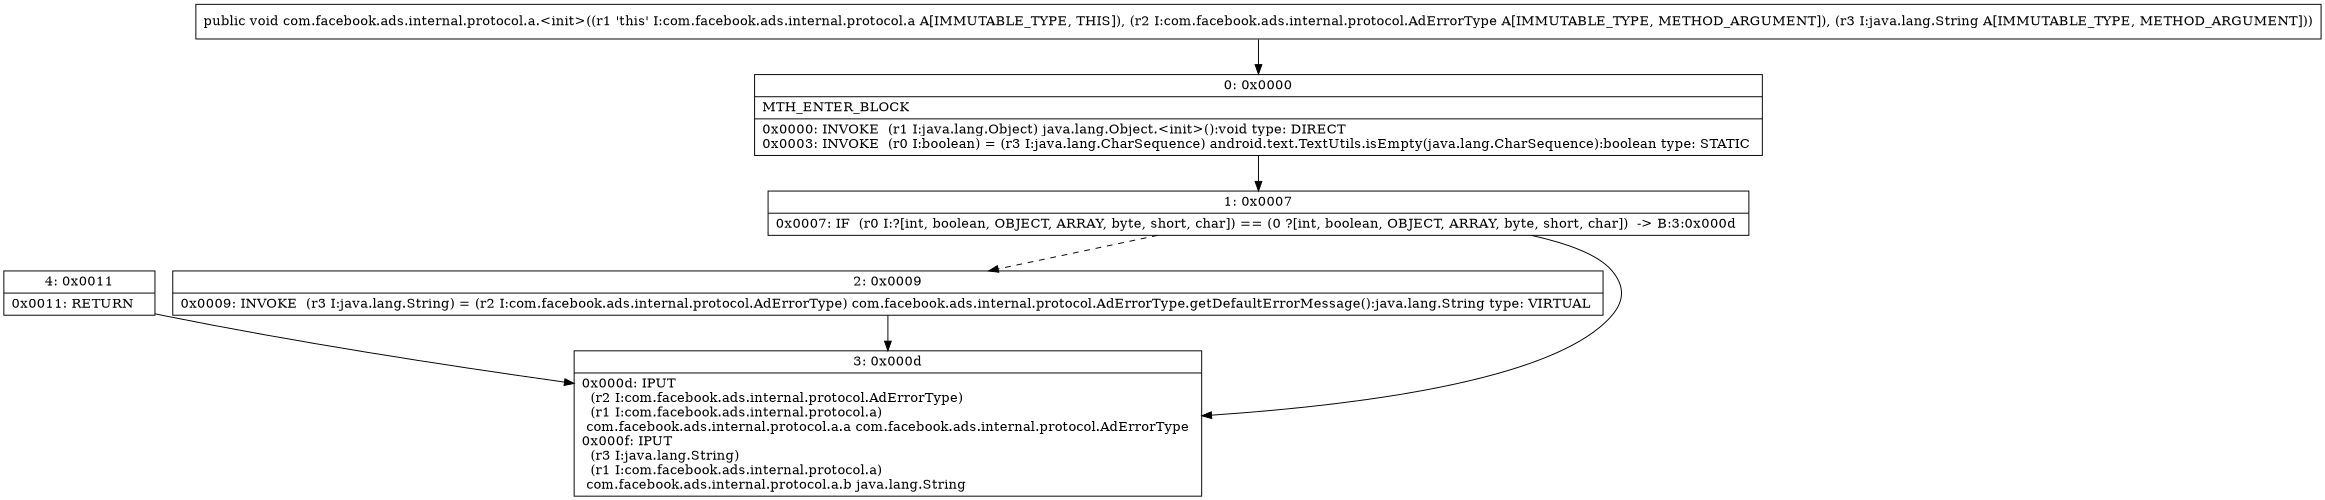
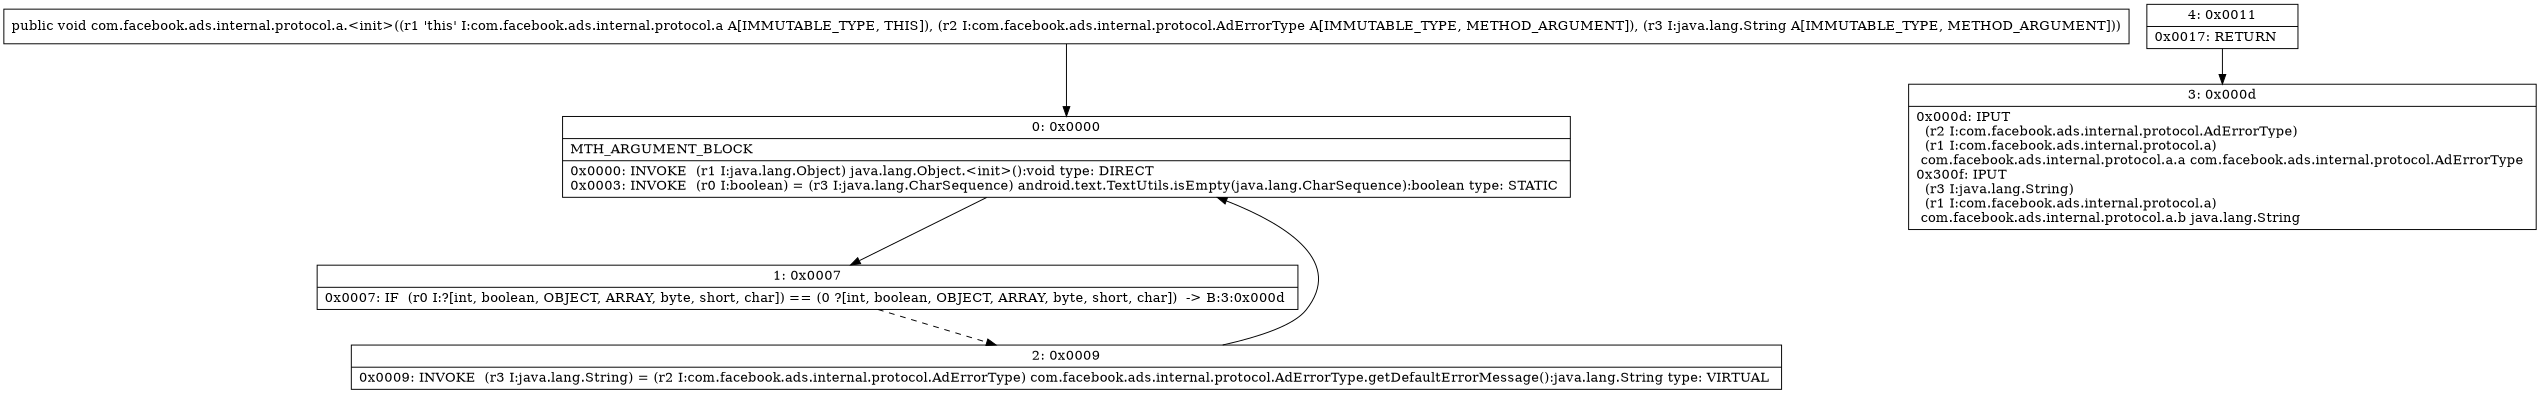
(836, 107) -> (662, 149)
(79, 304) -> (2222, 37)
(888, 328) -> (1318, 278)
(1487, 376) -> none
(631, 441) -> (1966, 175)
